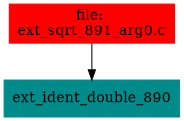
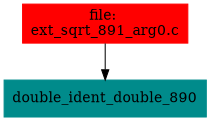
(92, 99) -> (105, 99)
